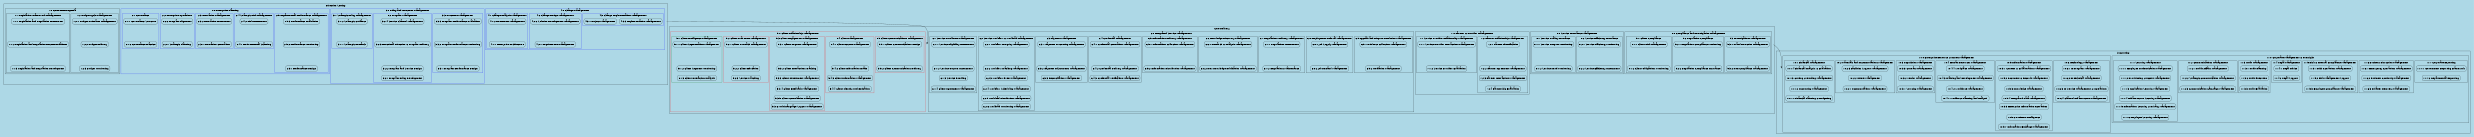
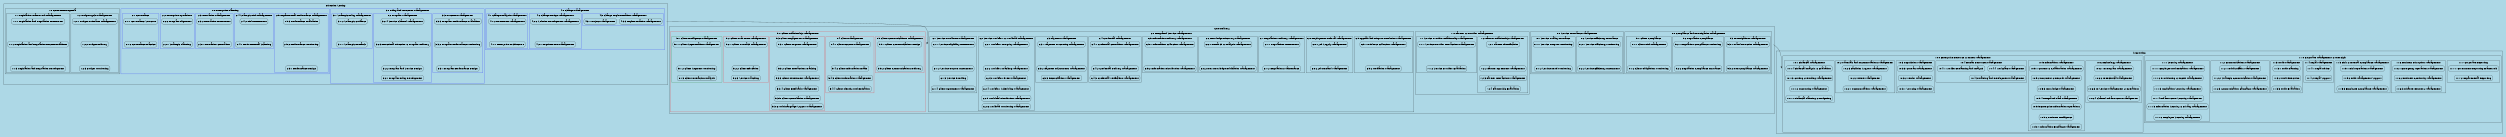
(1965, 89) -> none
